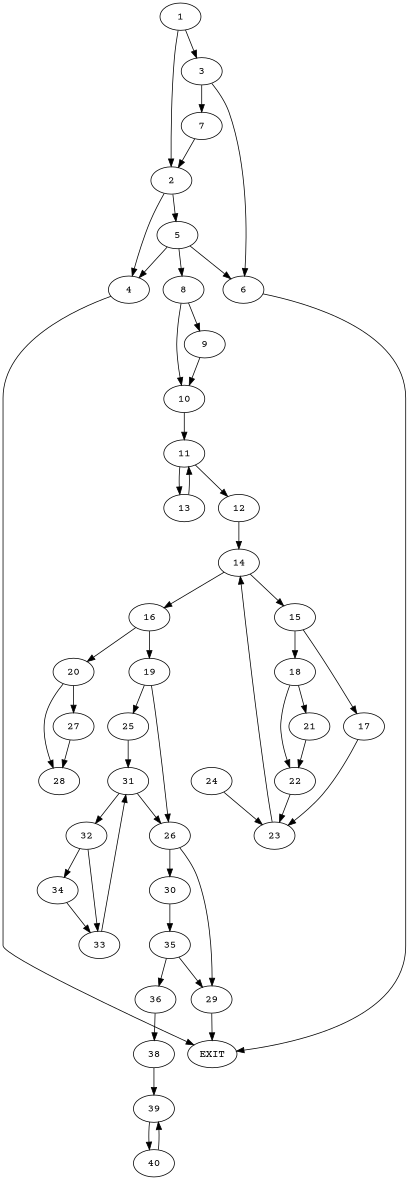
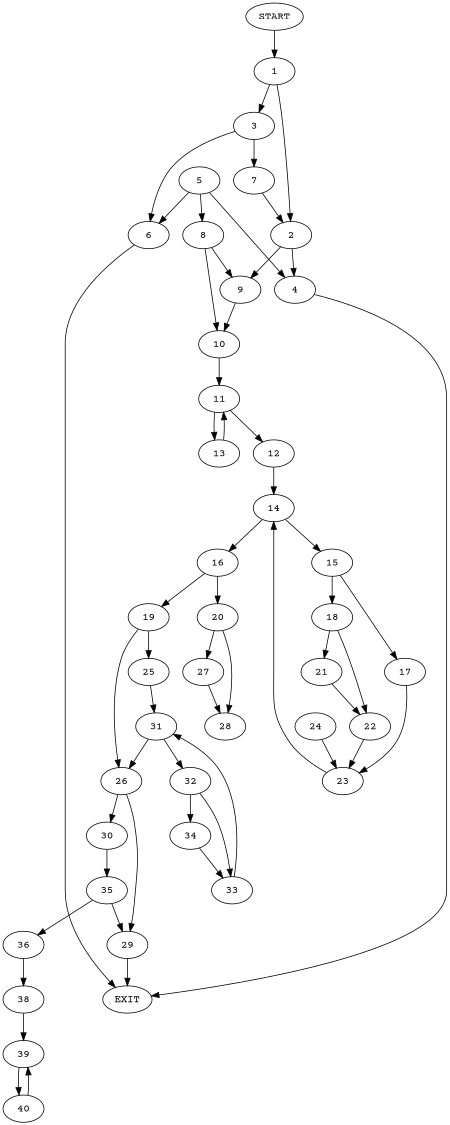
none -> (275, 17)
(174, 204) -> (265, 263)
